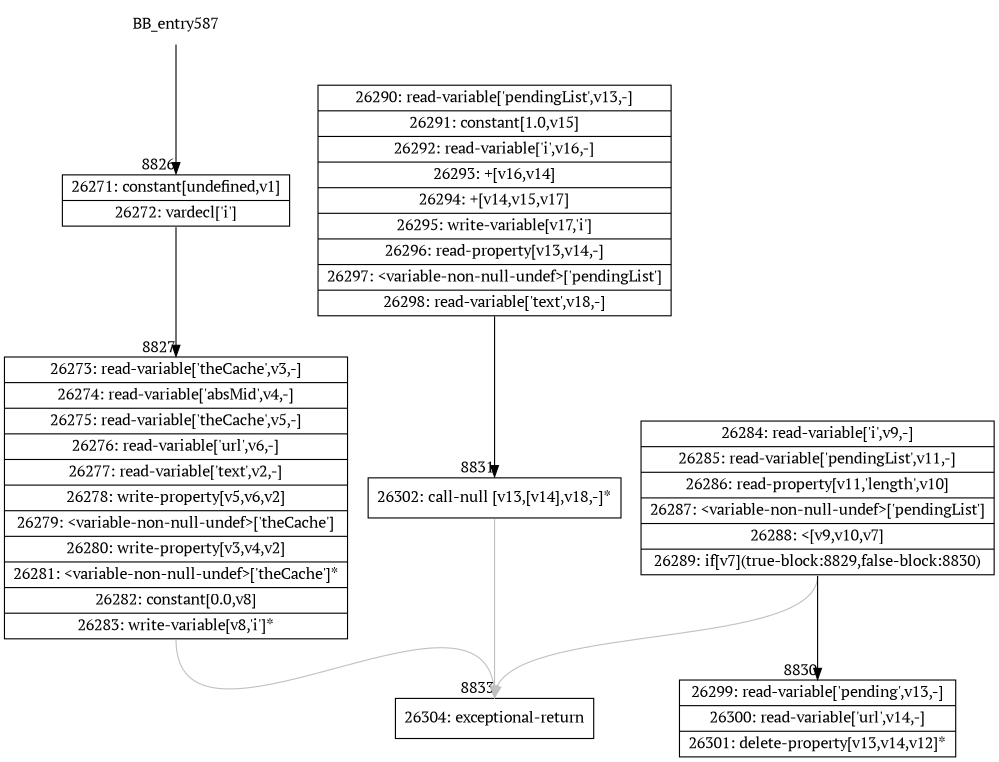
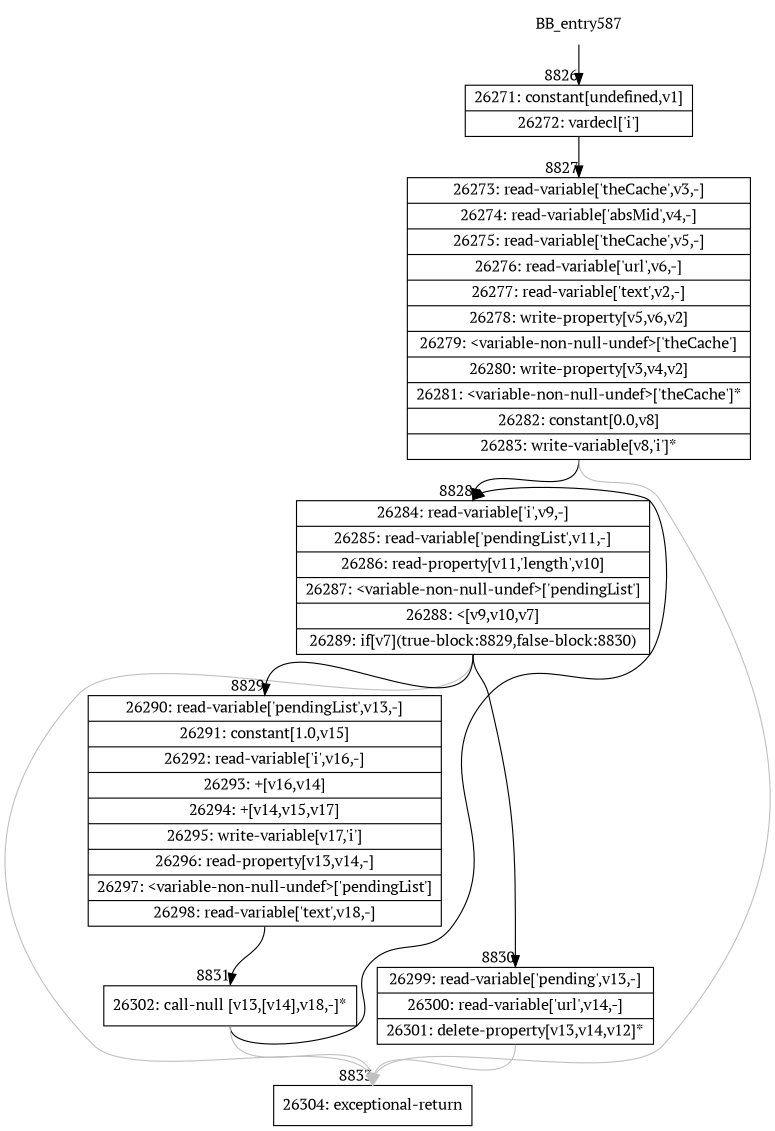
none -> (532, 481)
none -> (374, 676)
none -> (479, 710)
none -> (450, 1066)
